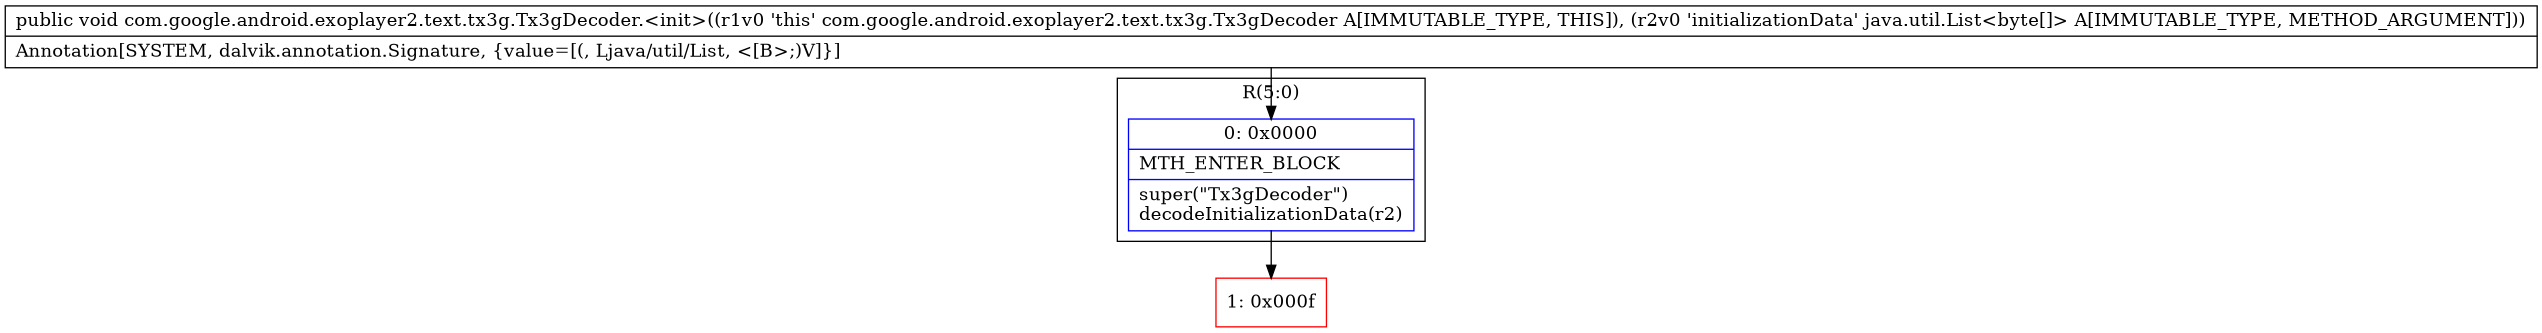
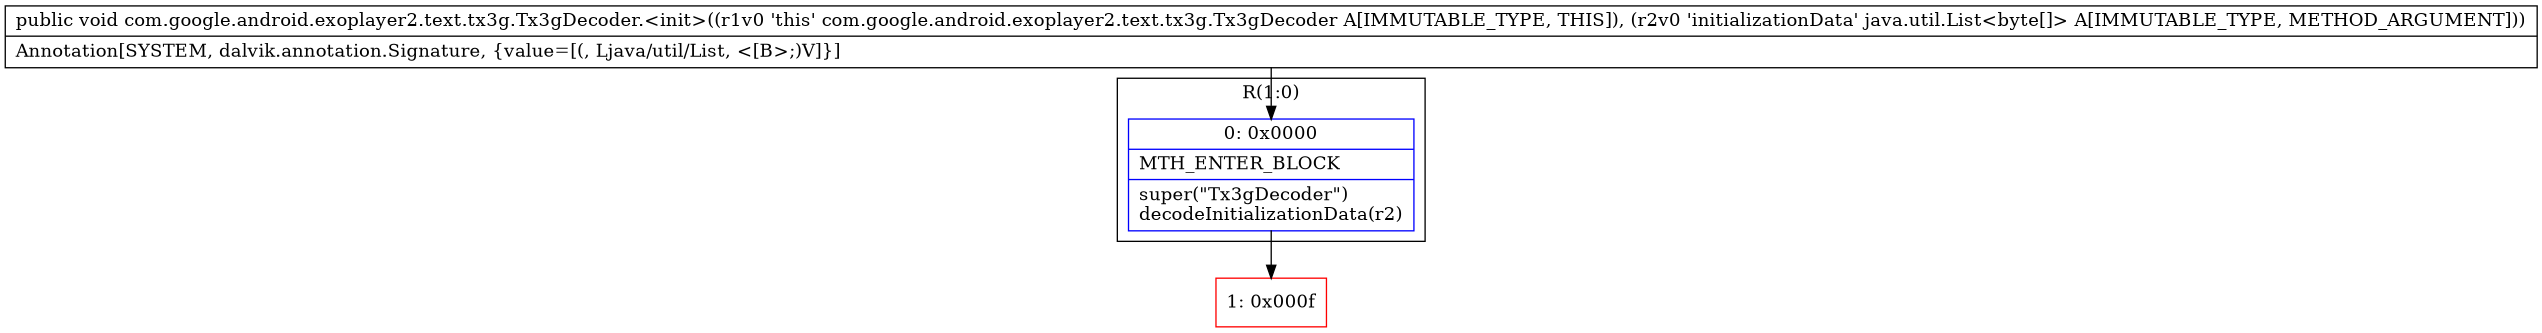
(1271, 93) -> (1271, 93)
